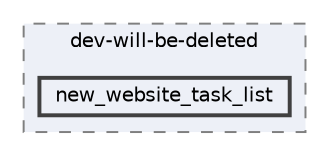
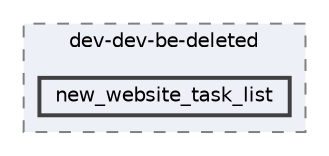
(165, 42) -> (165, 42)
